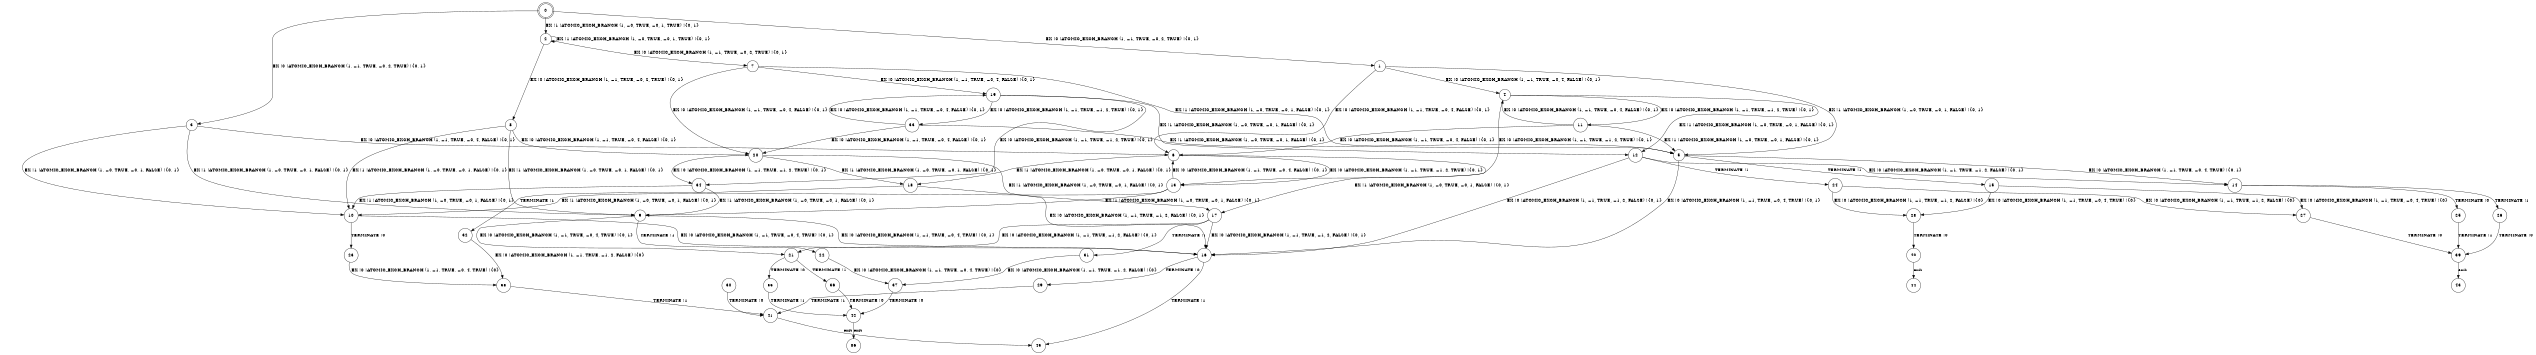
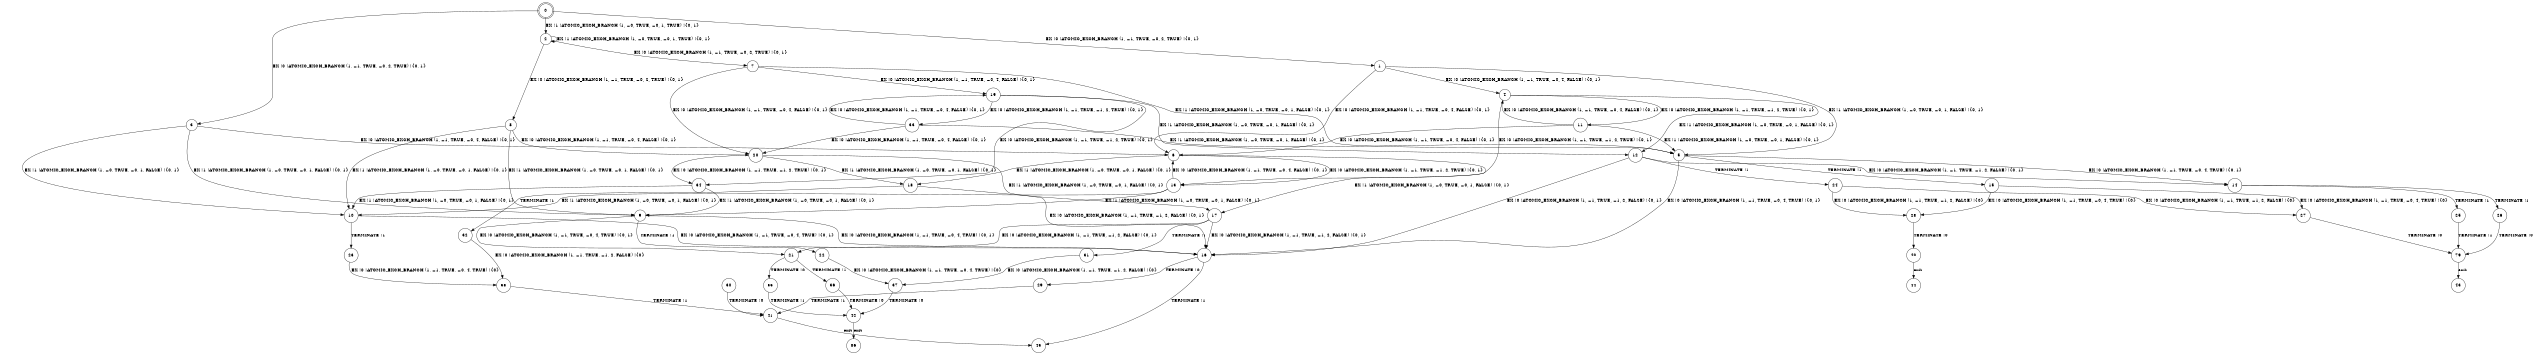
(2472, 200) -> (2472, 200)
(368, 235) -> (368, 235)
(2458, 255) -> (2458, 255)
